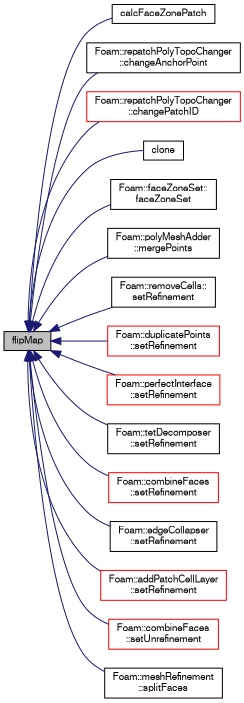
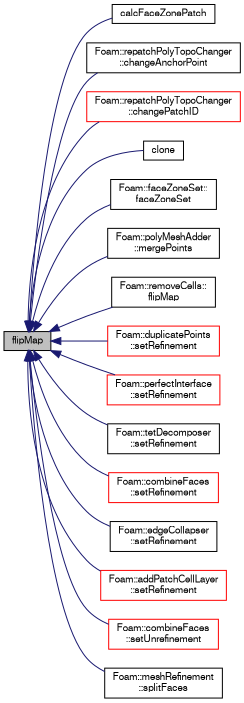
(164, 292) -> (164, 292)
